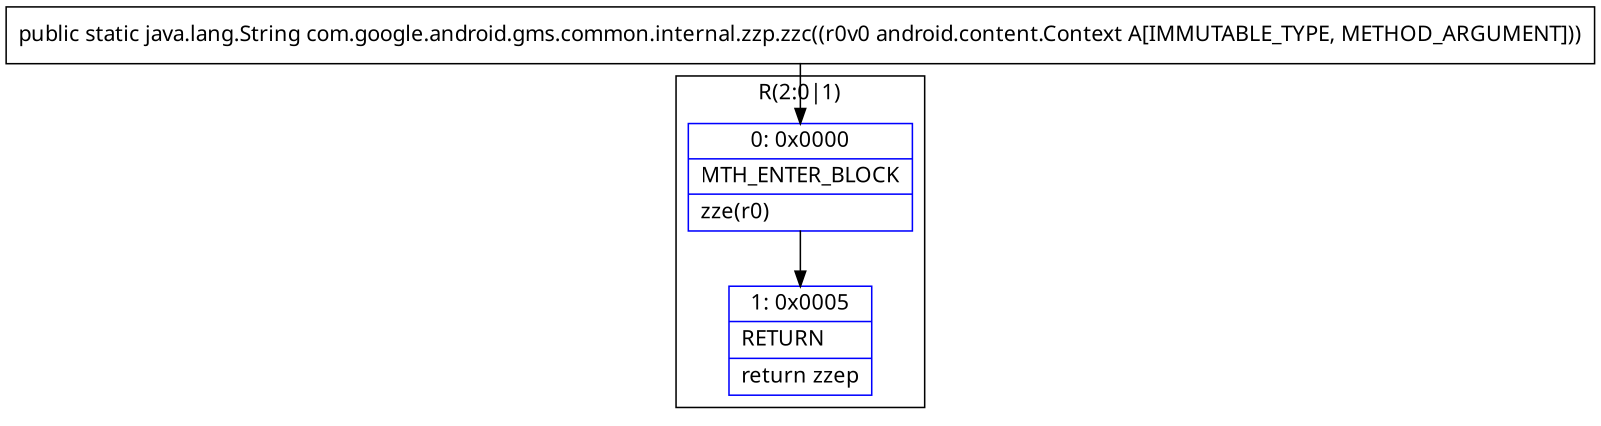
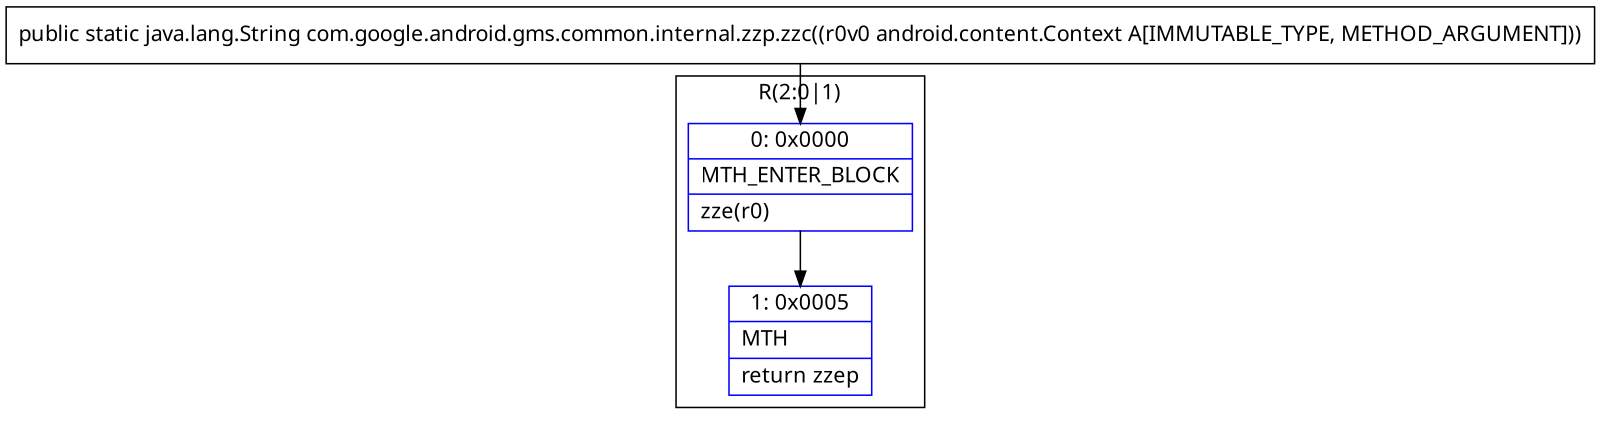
(783, 339) -> (765, 339)
